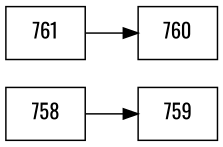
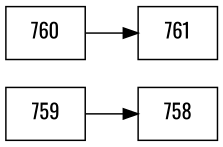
(104, 33) -> (104, 33)
(104, 114) -> (104, 114)
